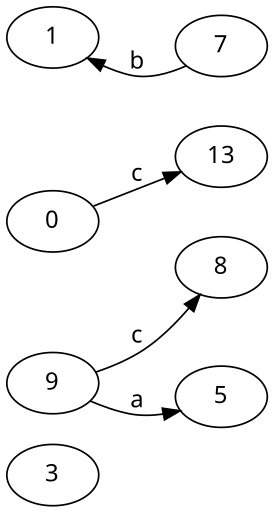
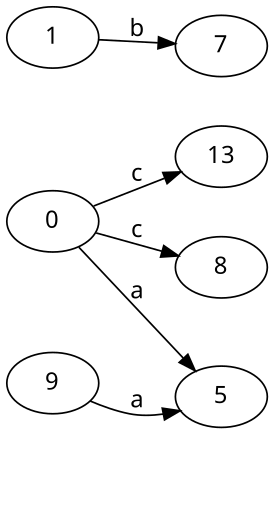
(145, 76) -> (128, 41)
none -> (131, 303)
(147, 347) -> (129, 242)
(53, 475) -> none
